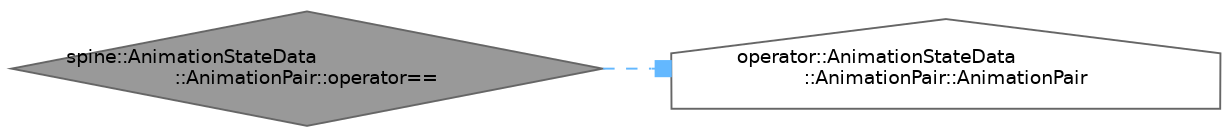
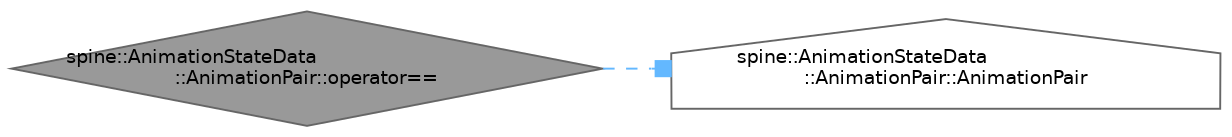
(946, 69) -> (946, 69)
